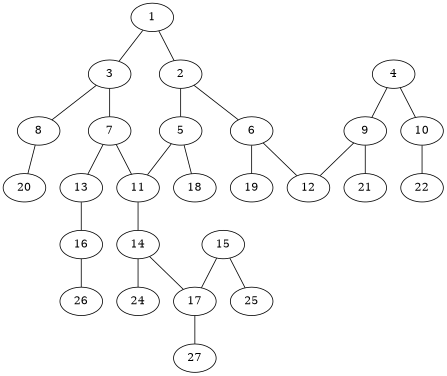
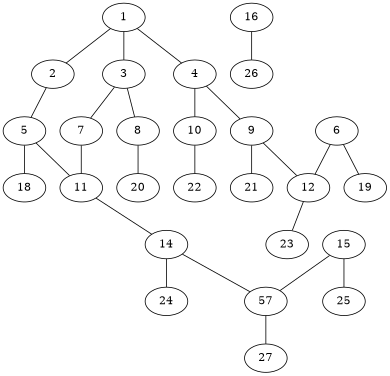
none -> (159, 46)
(216, 103) -> none
(81, 188) -> none
none -> (287, 245)
(195, 301) -> (266, 301)
